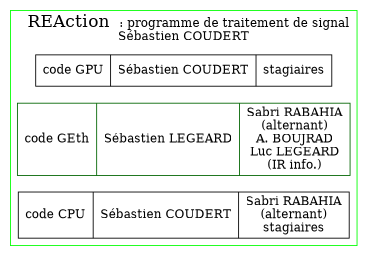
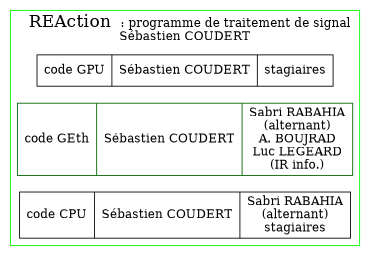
(168, 139) -> (169, 139)
